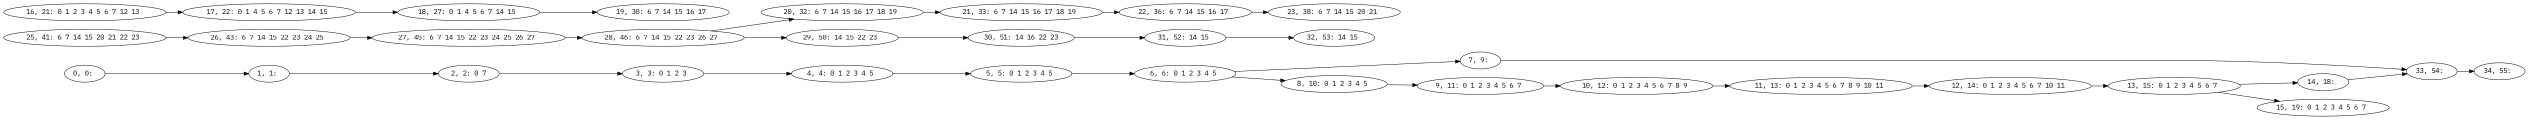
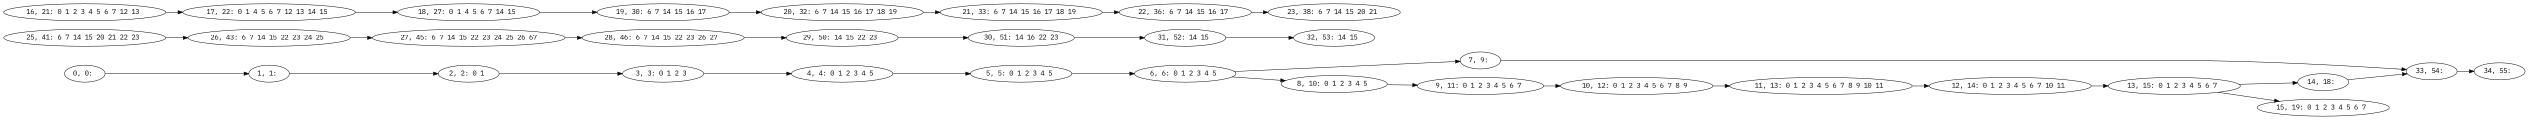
(750, 25) -> (743, 12)
(469, 38) -> (469, 38)
(469, 74) -> (469, 74)
